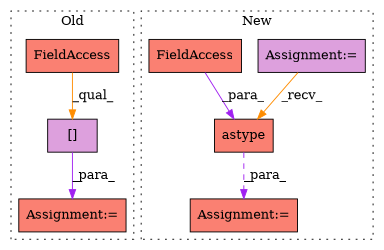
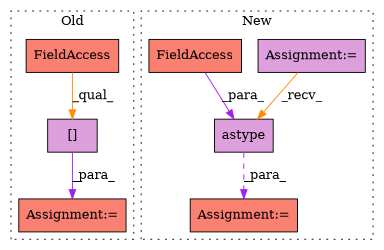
(244, 136) -> (244, 136)
